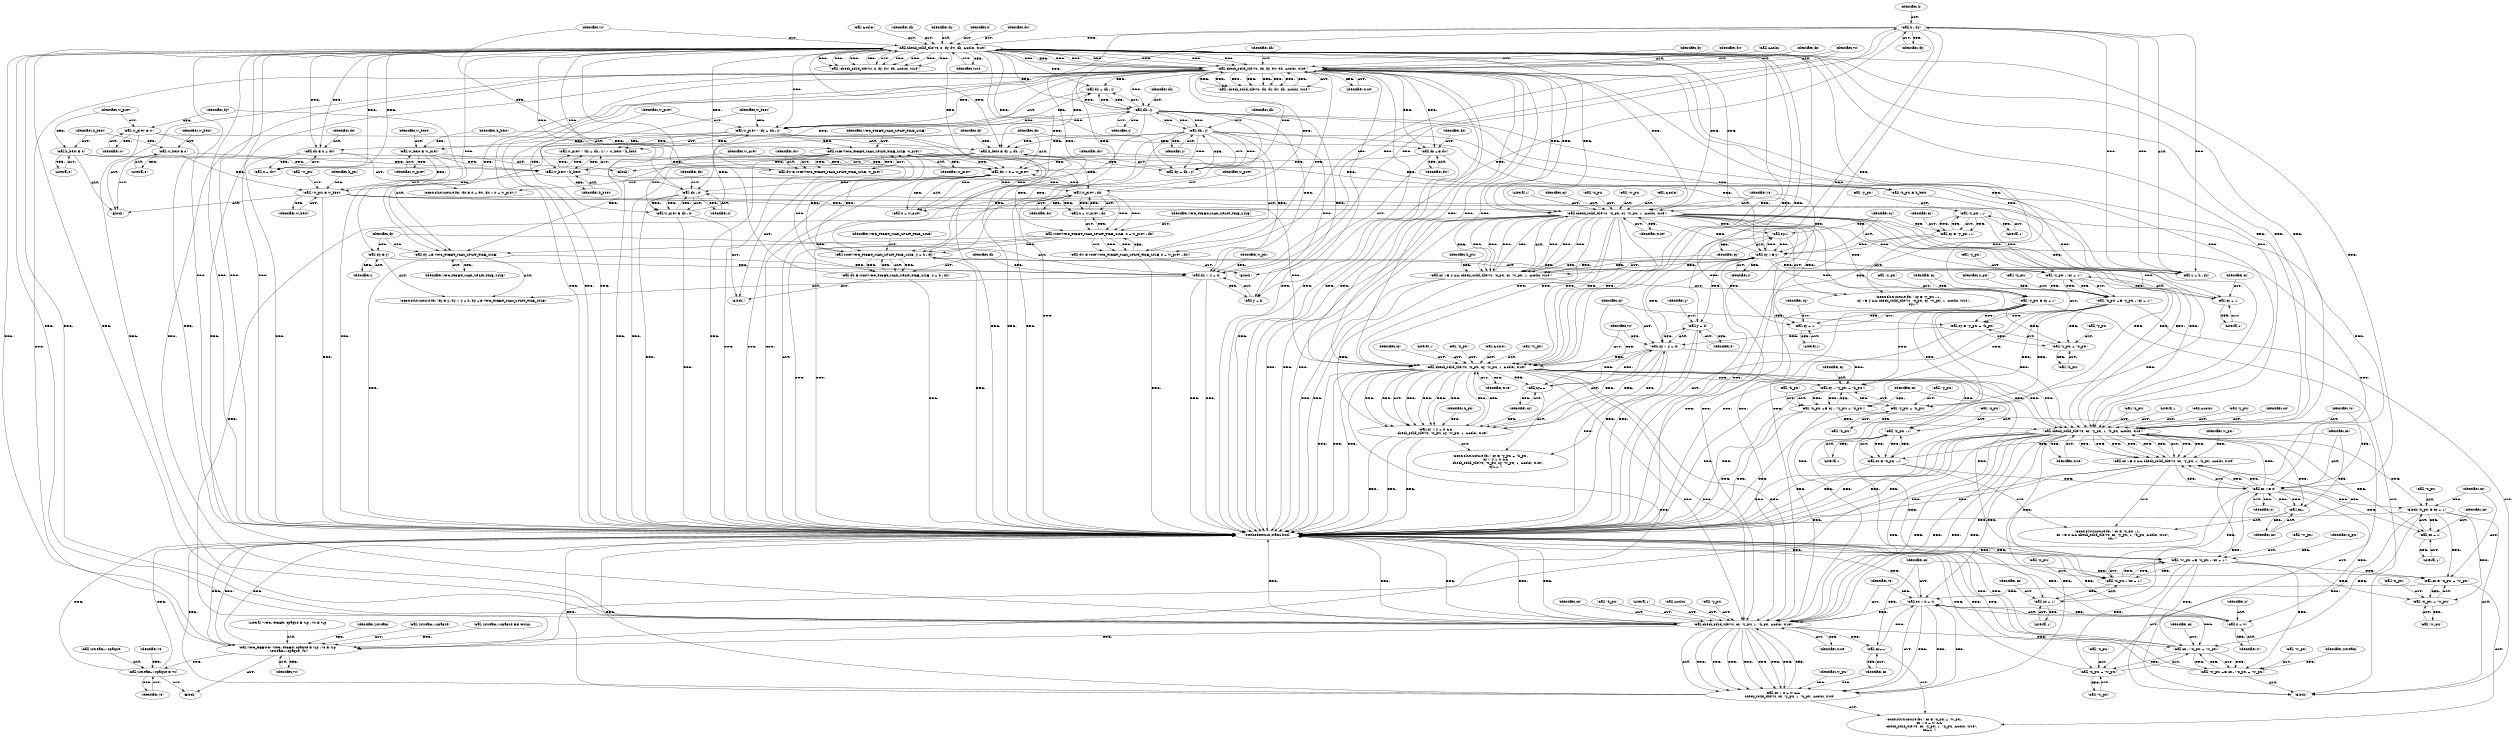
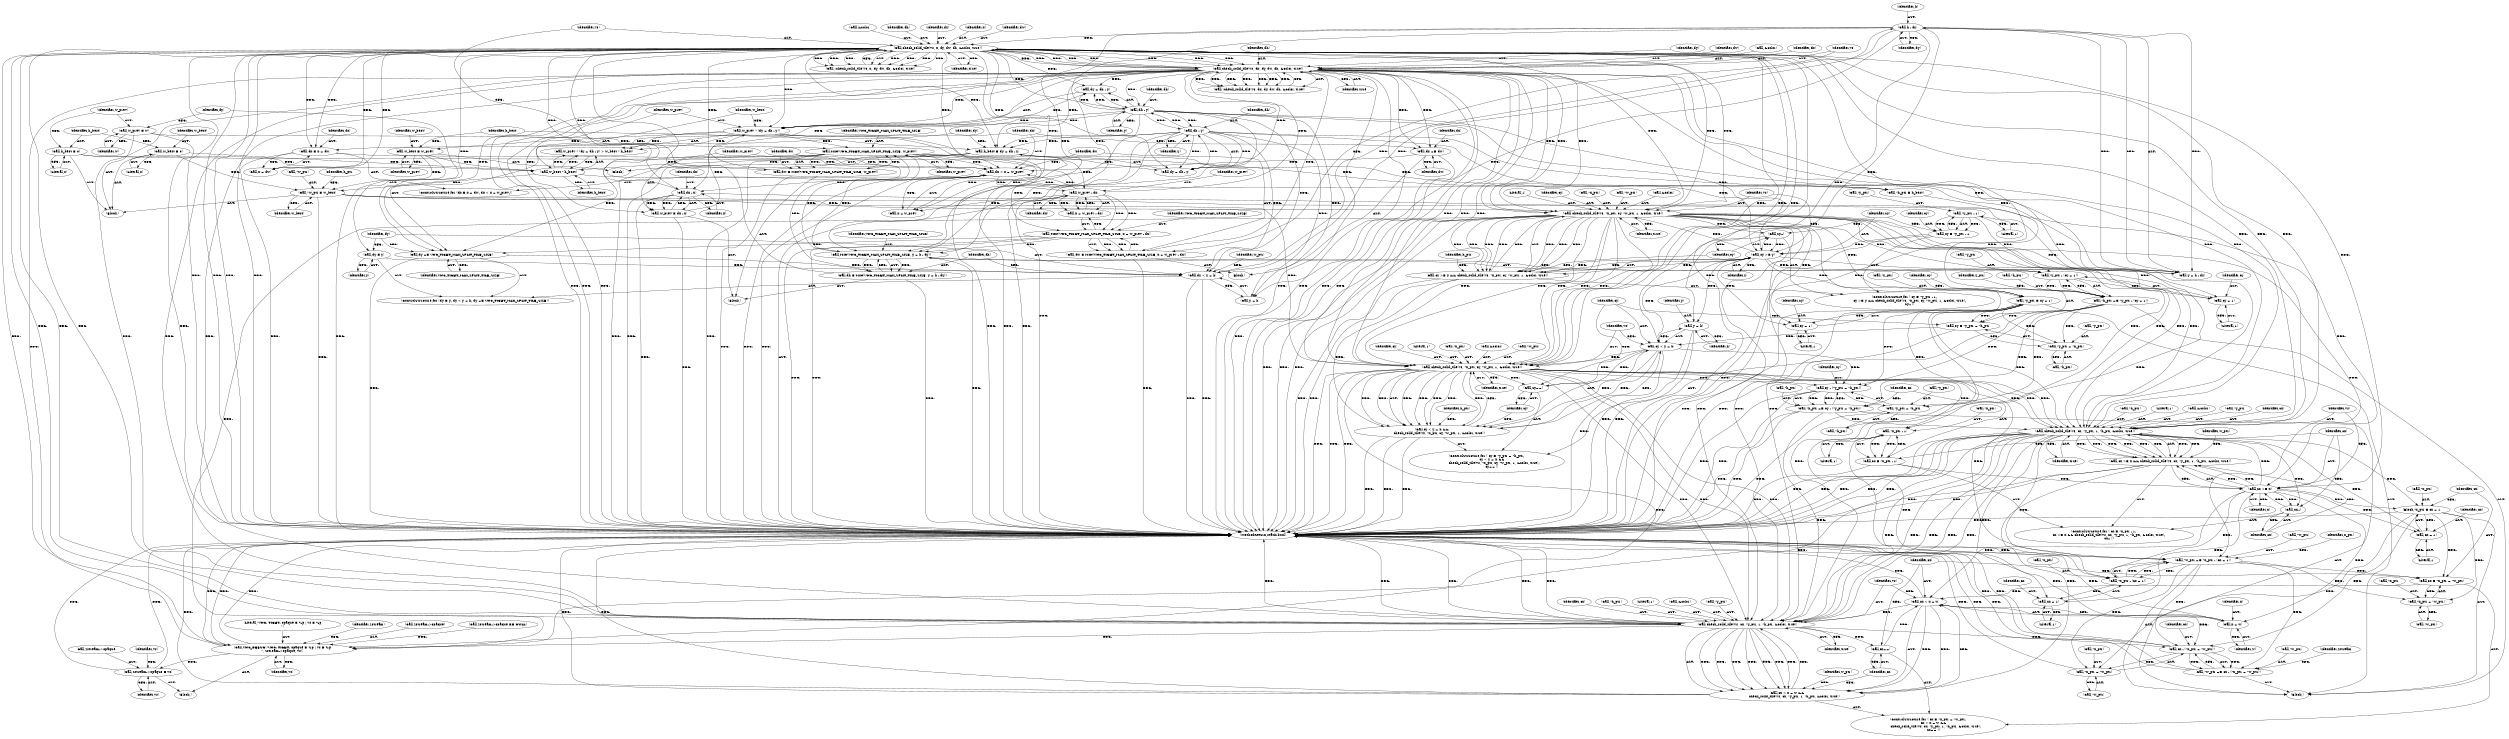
(473, 162) -> (469, 162)
(902, 162) -> (896, 162)
